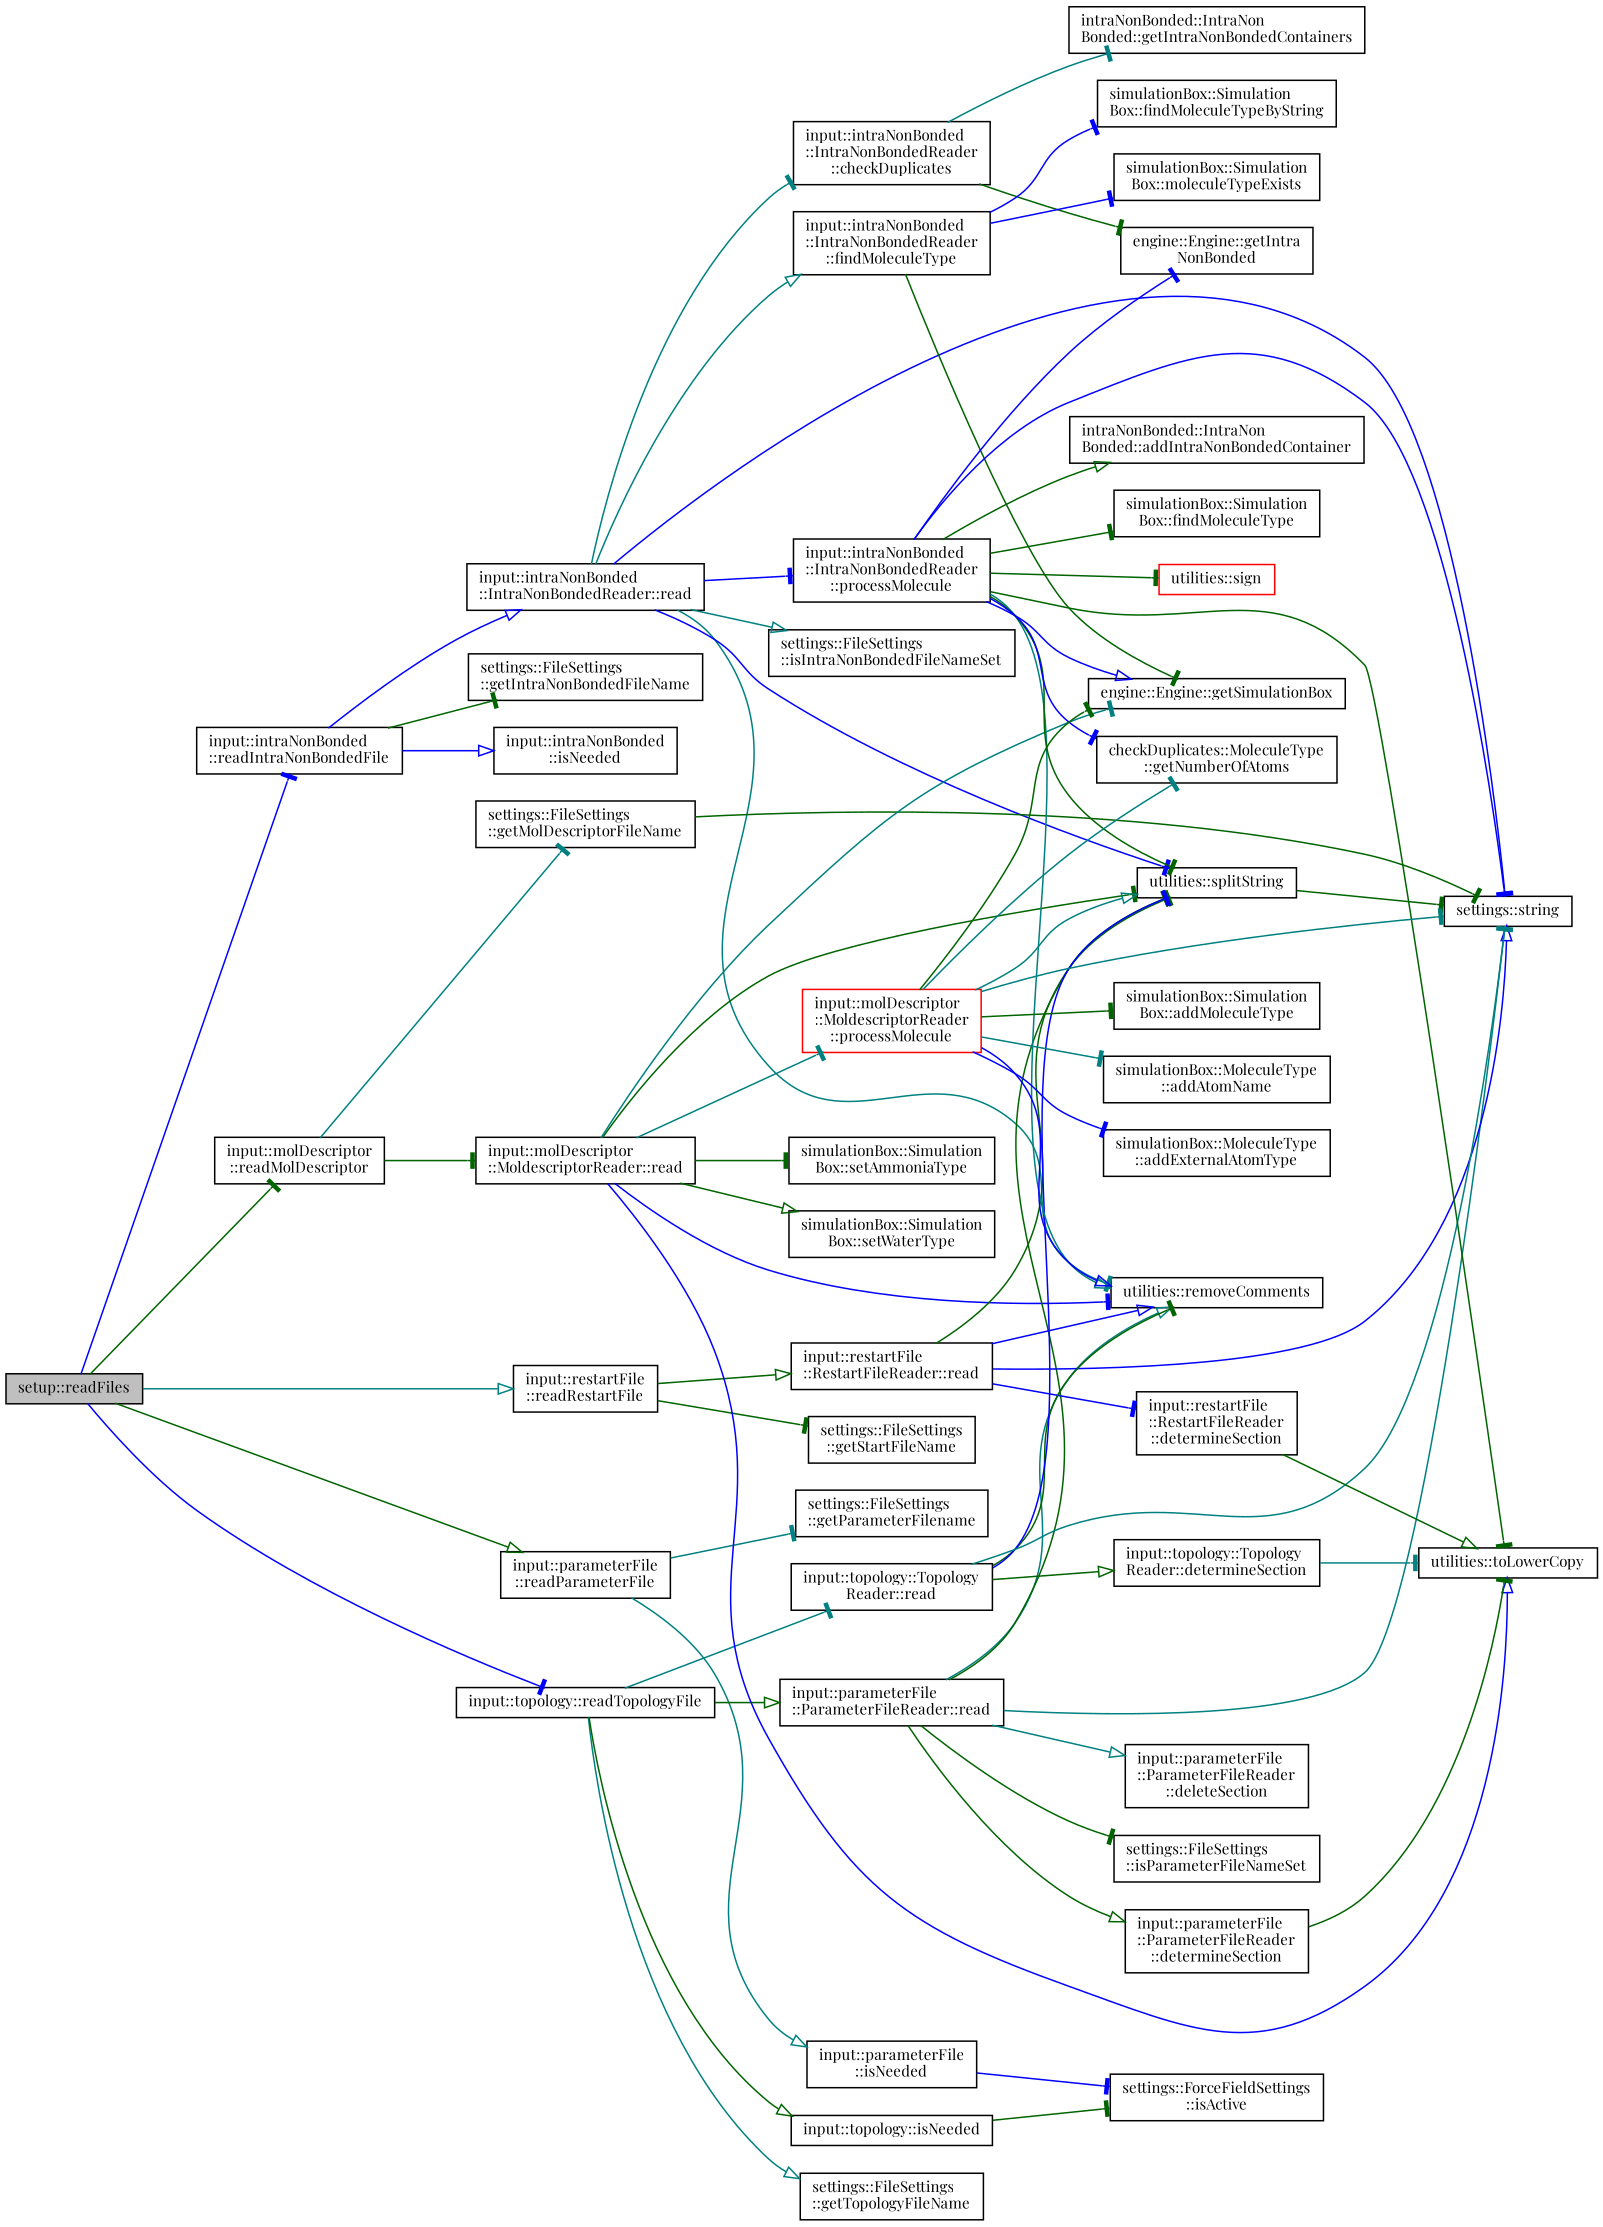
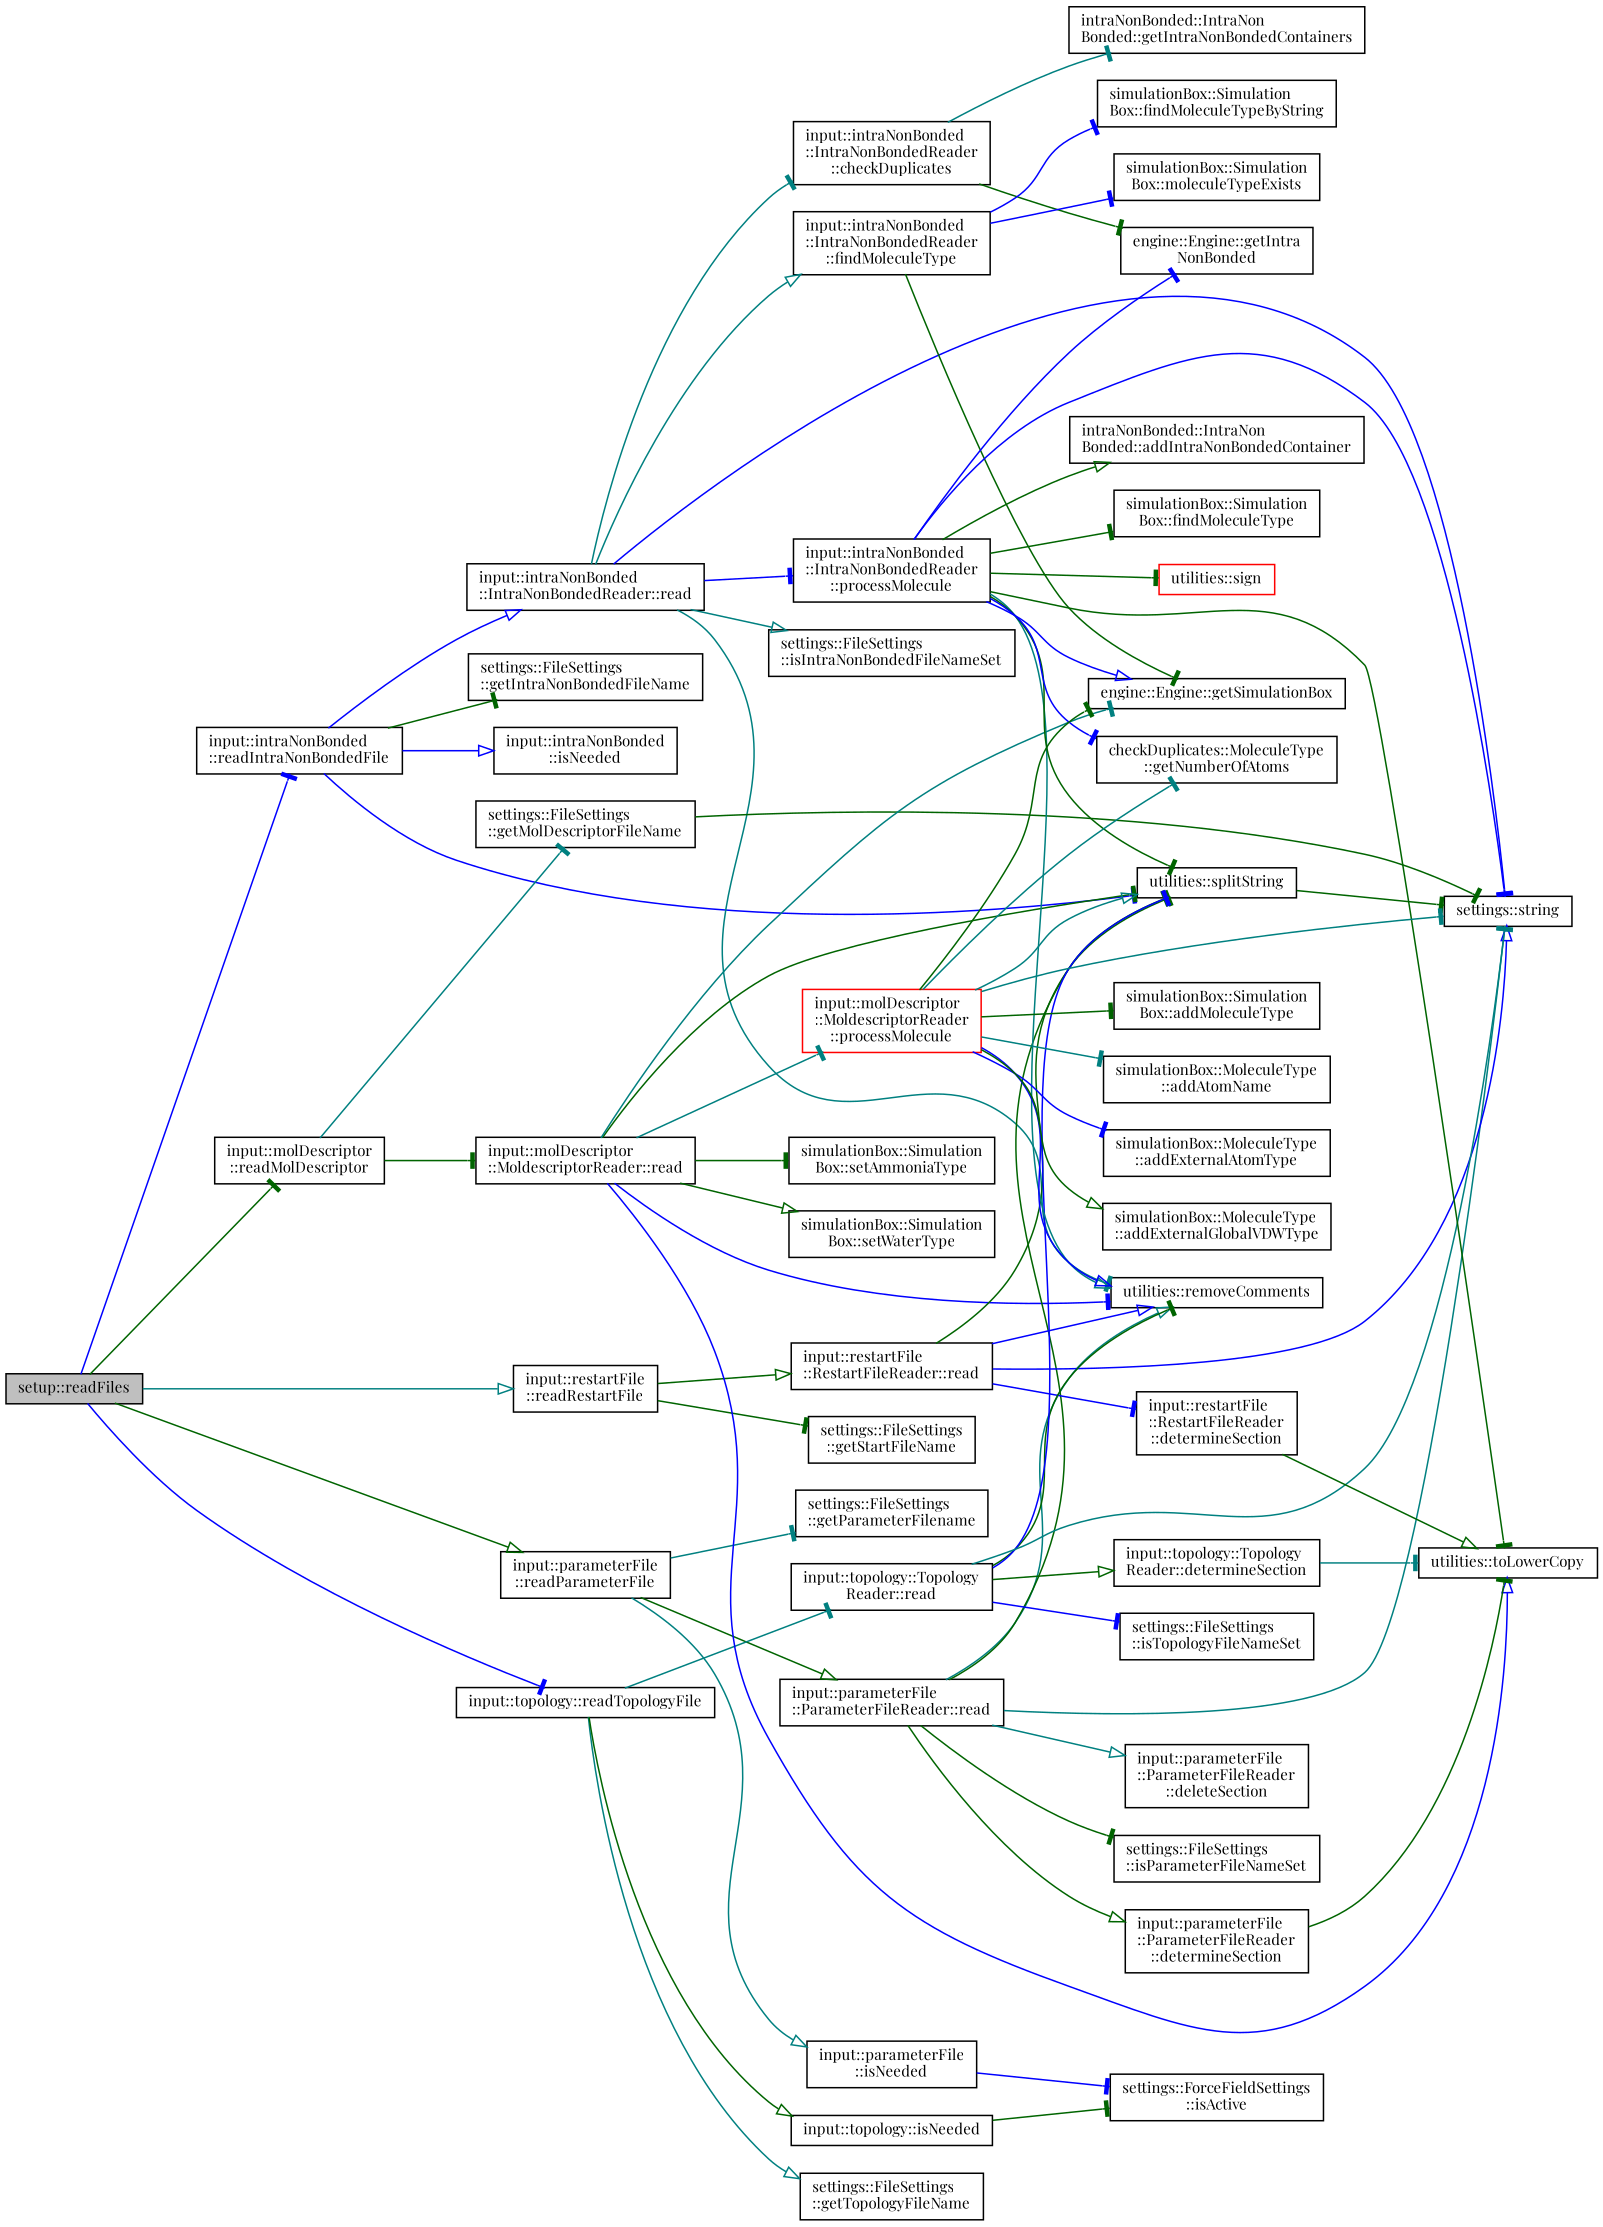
(896, 760) -> (711, 908)
none -> (1217, 1227)
none -> (1217, 1637)
(739, 1703) -> (722, 1632)
